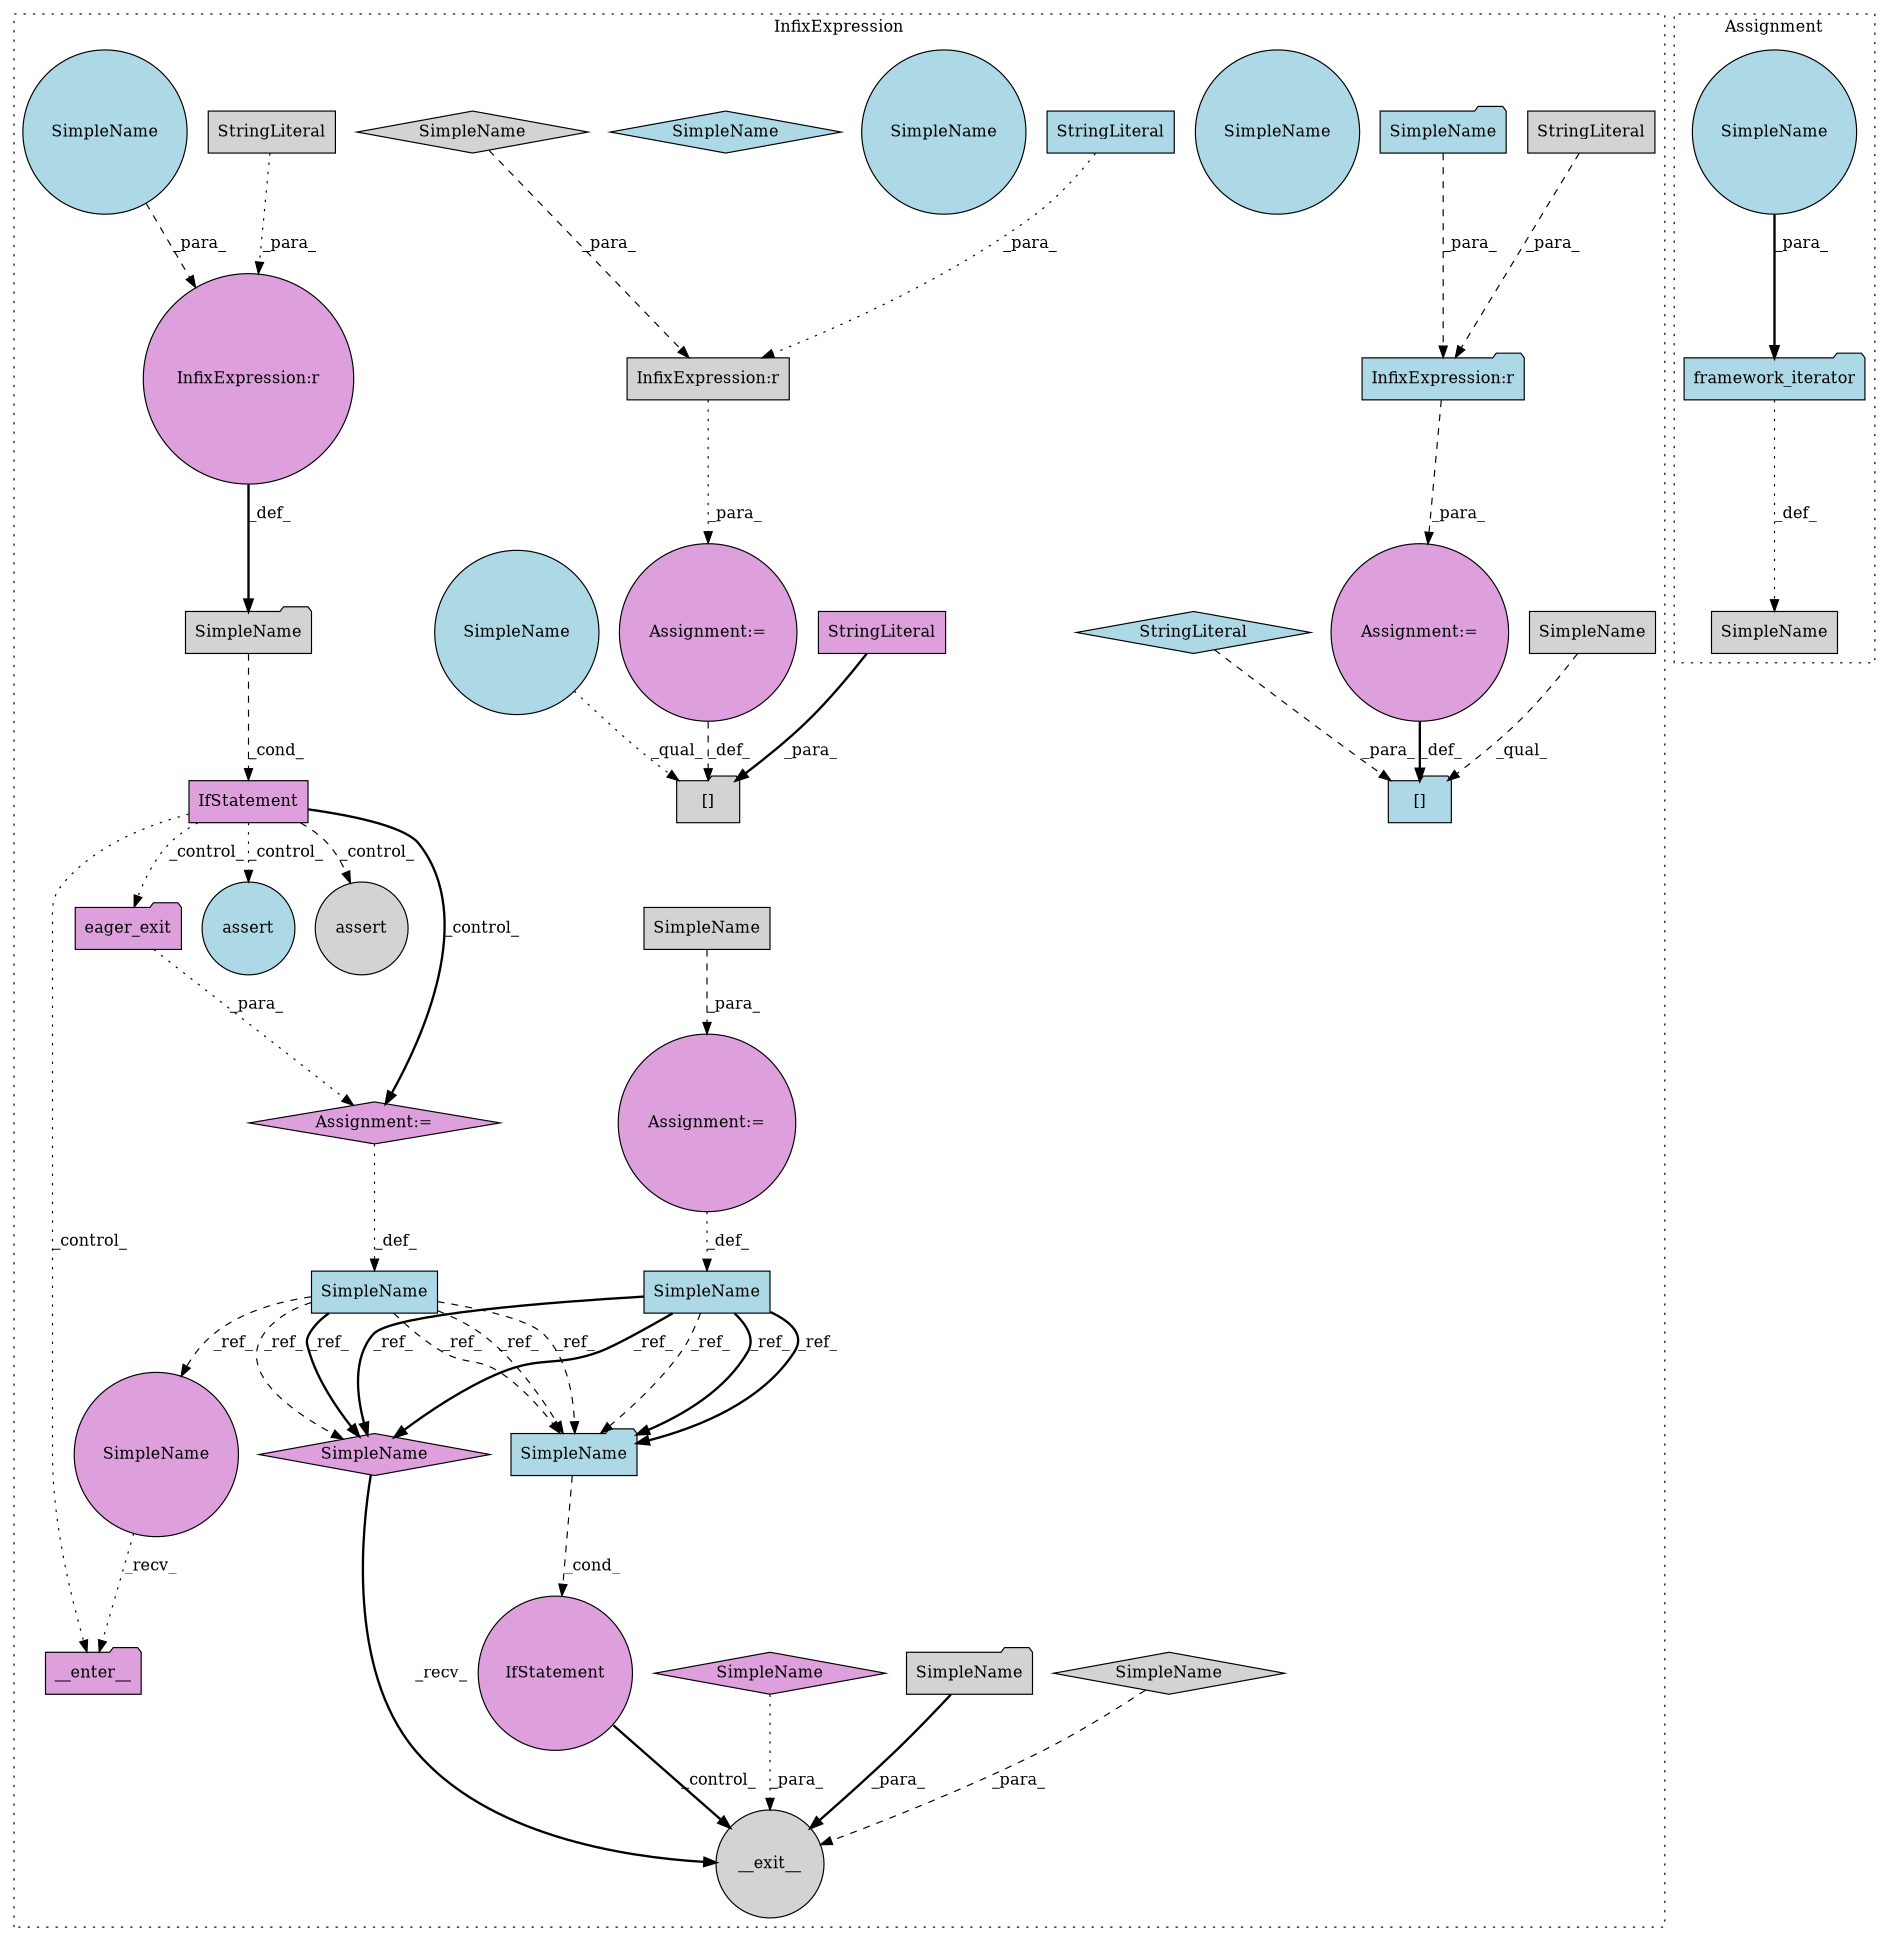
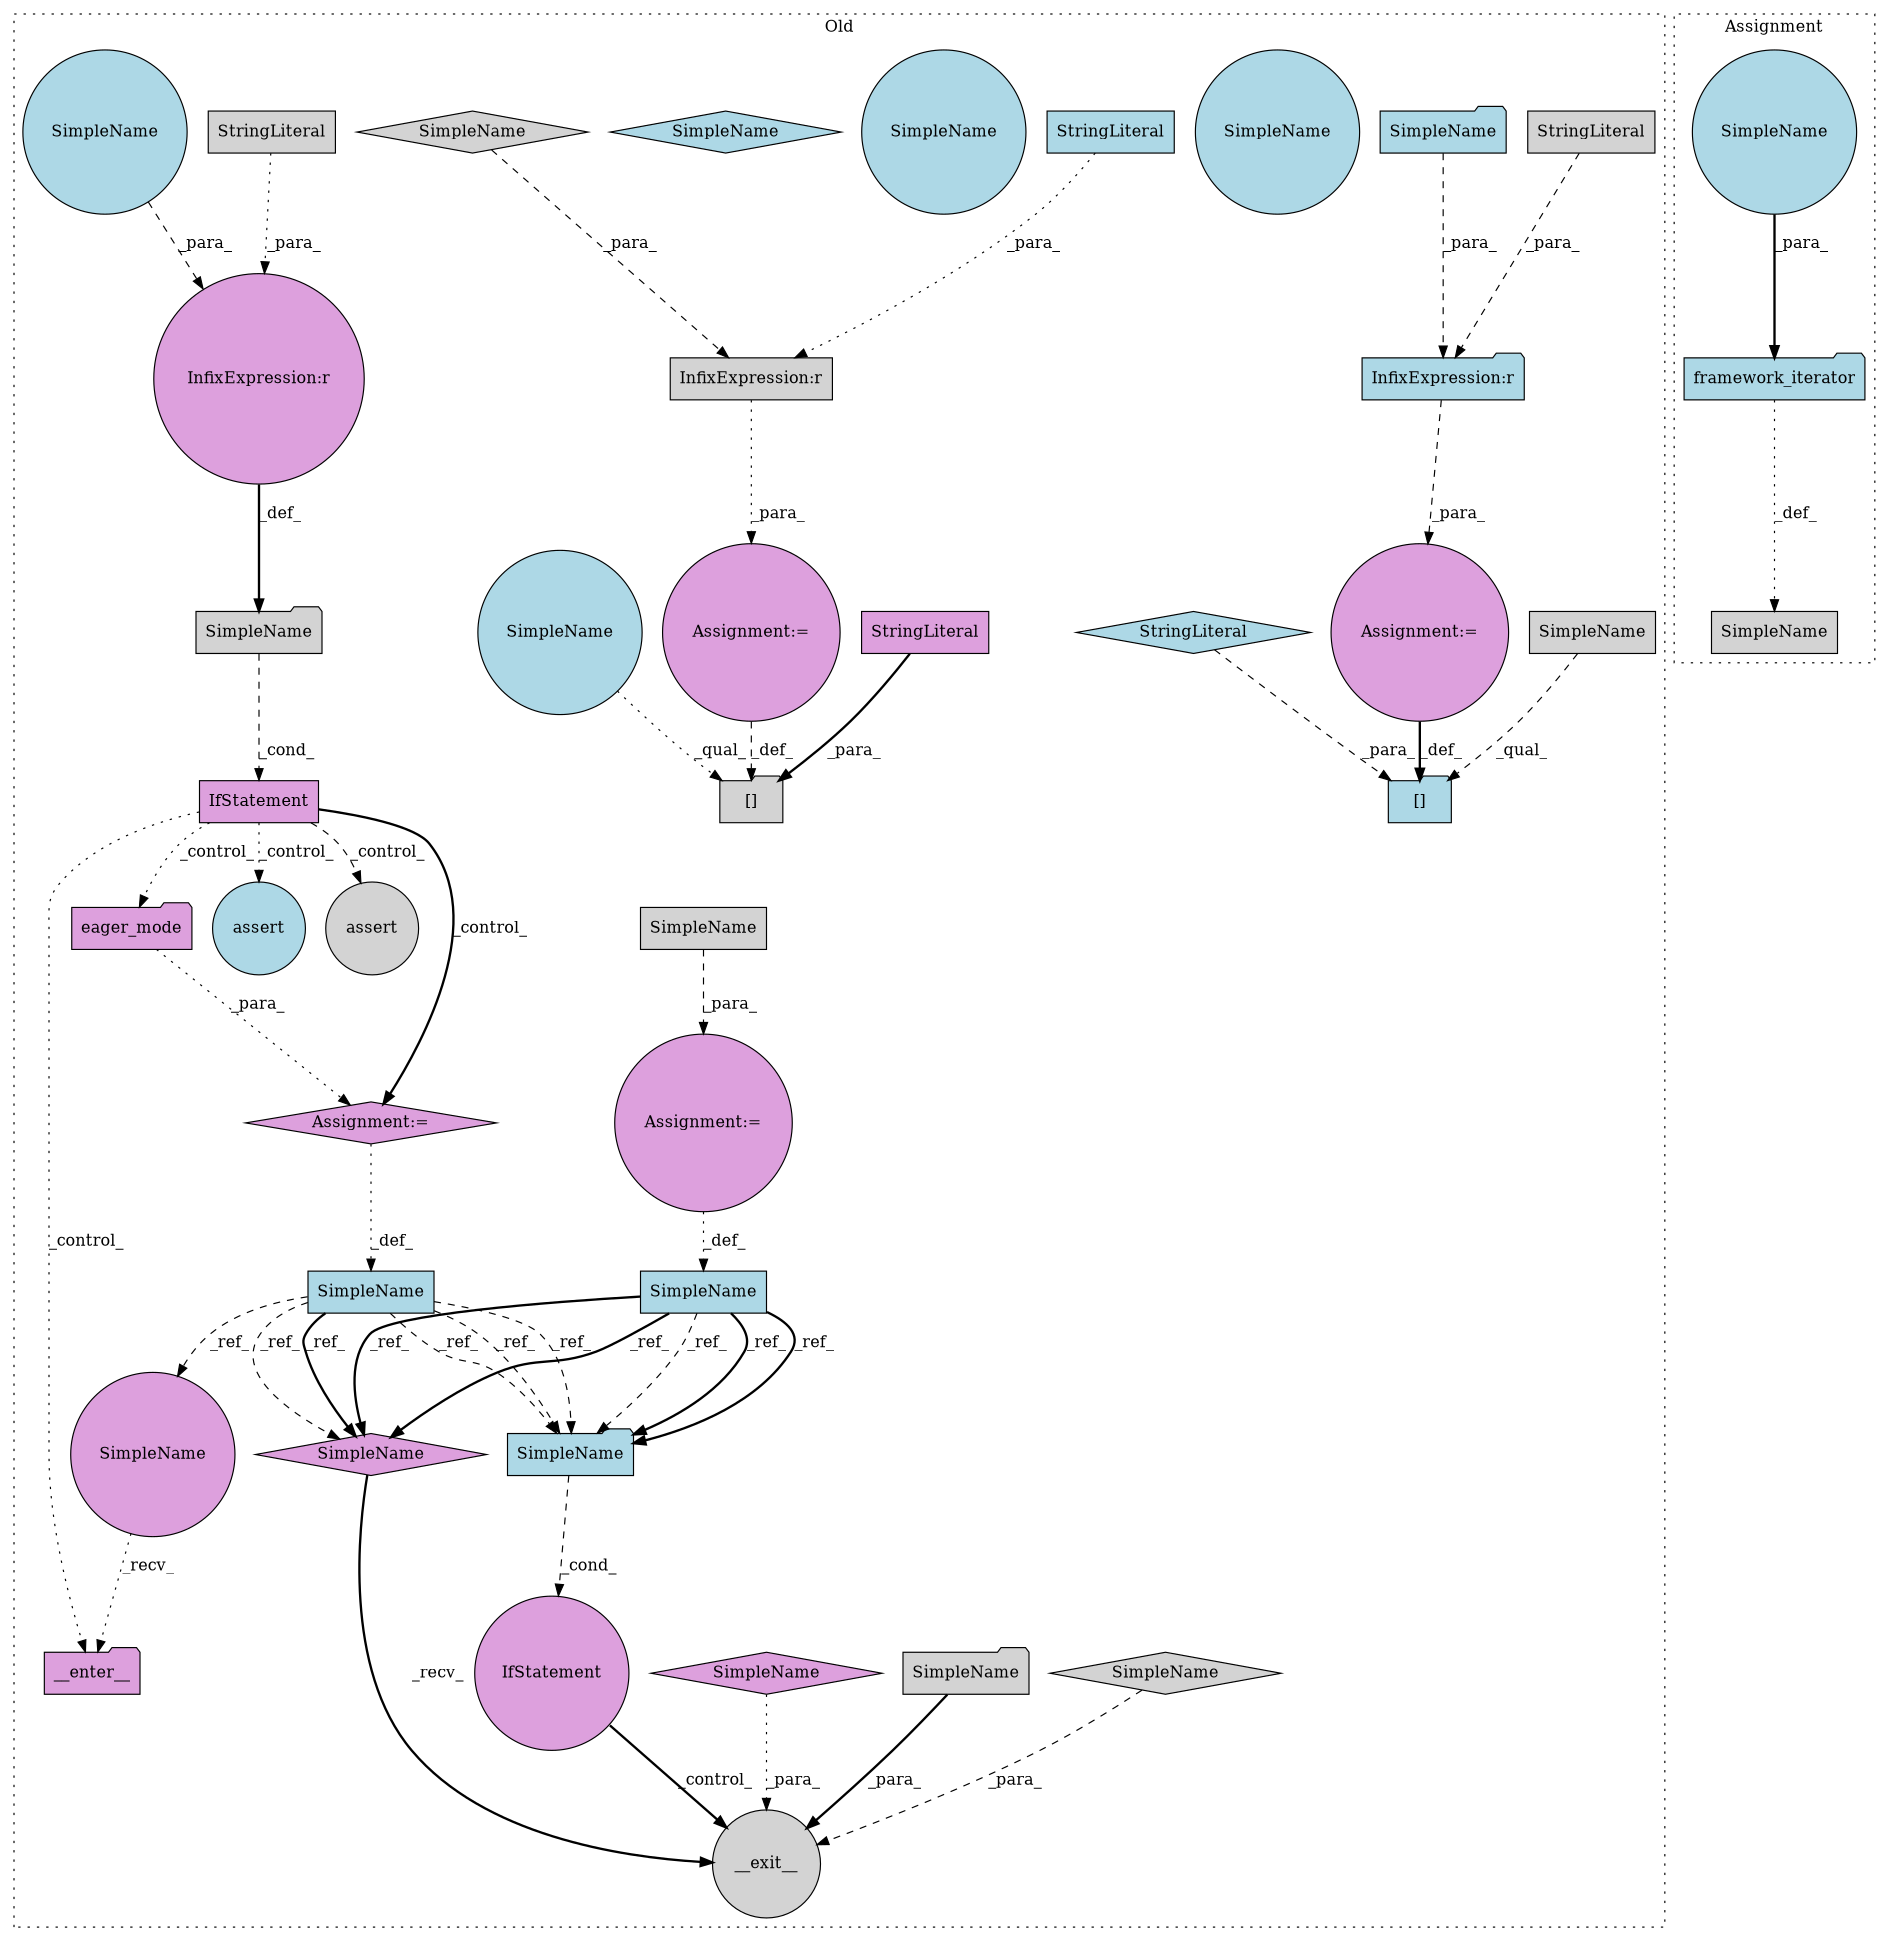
(839, 27) -> (839, 27)
(128, 928) -> (132, 928)
